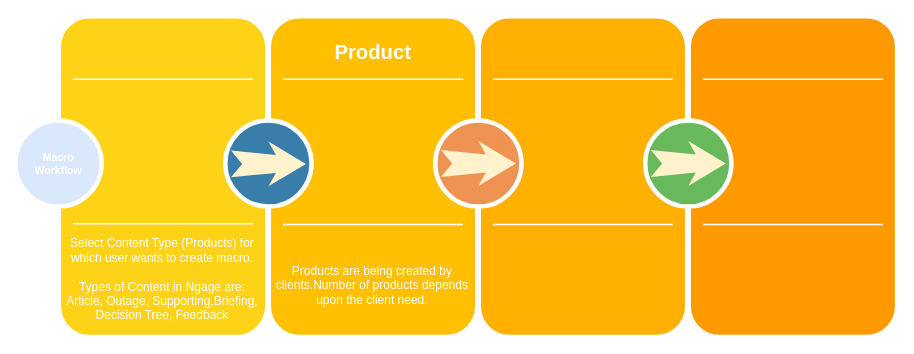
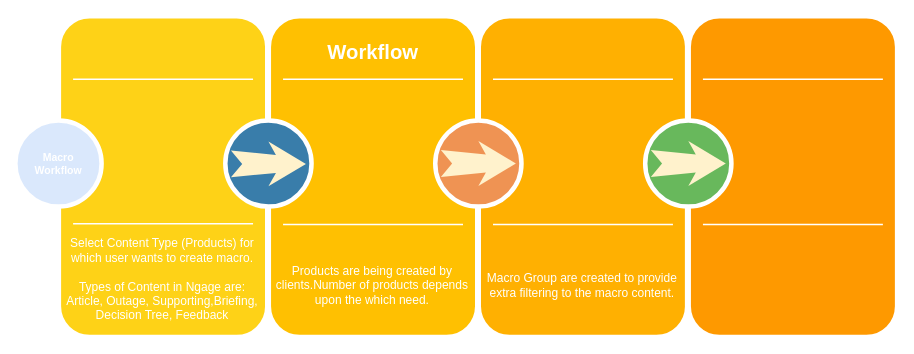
(373, 53) -> (373, 53)
(372, 285) -> (372, 285)
none -> (582, 285)
